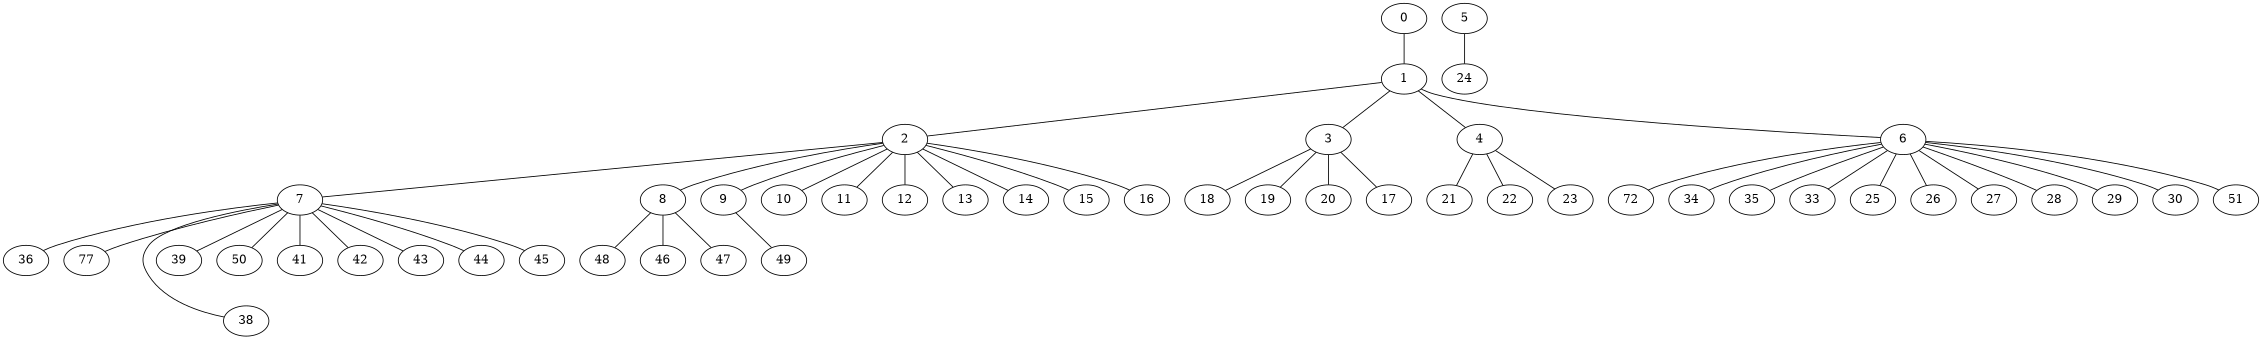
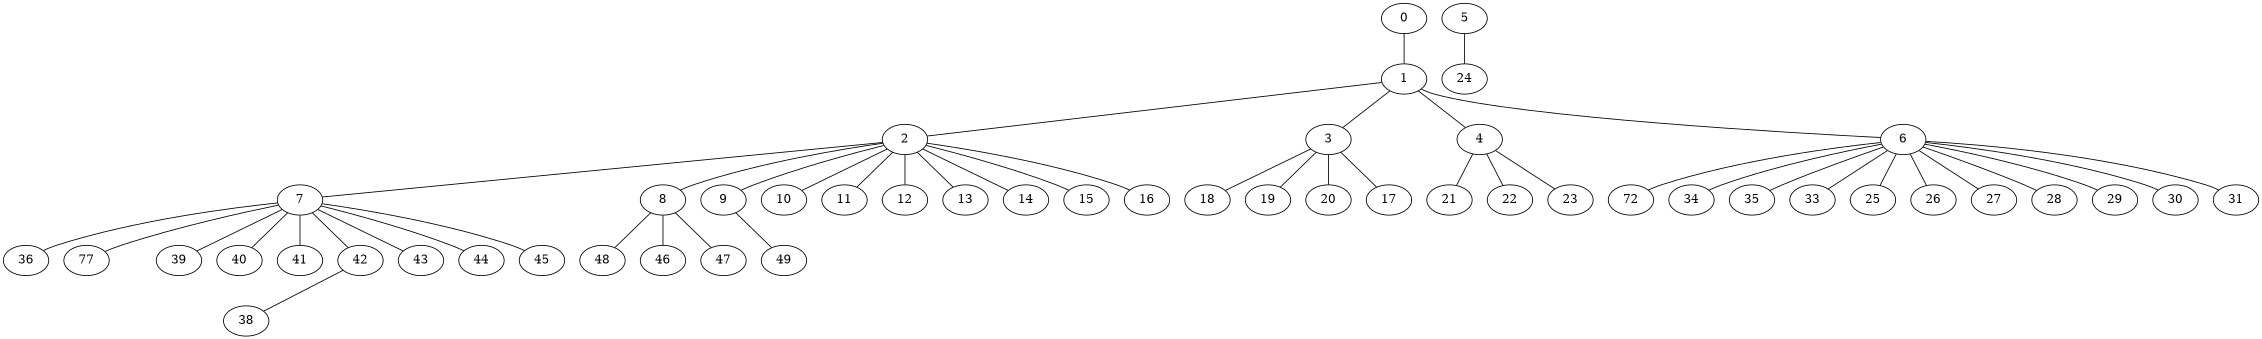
(2236, 200) -> (2236, 200)
(150, 244) -> (303, 291)
(239, 260) -> (239, 260)
